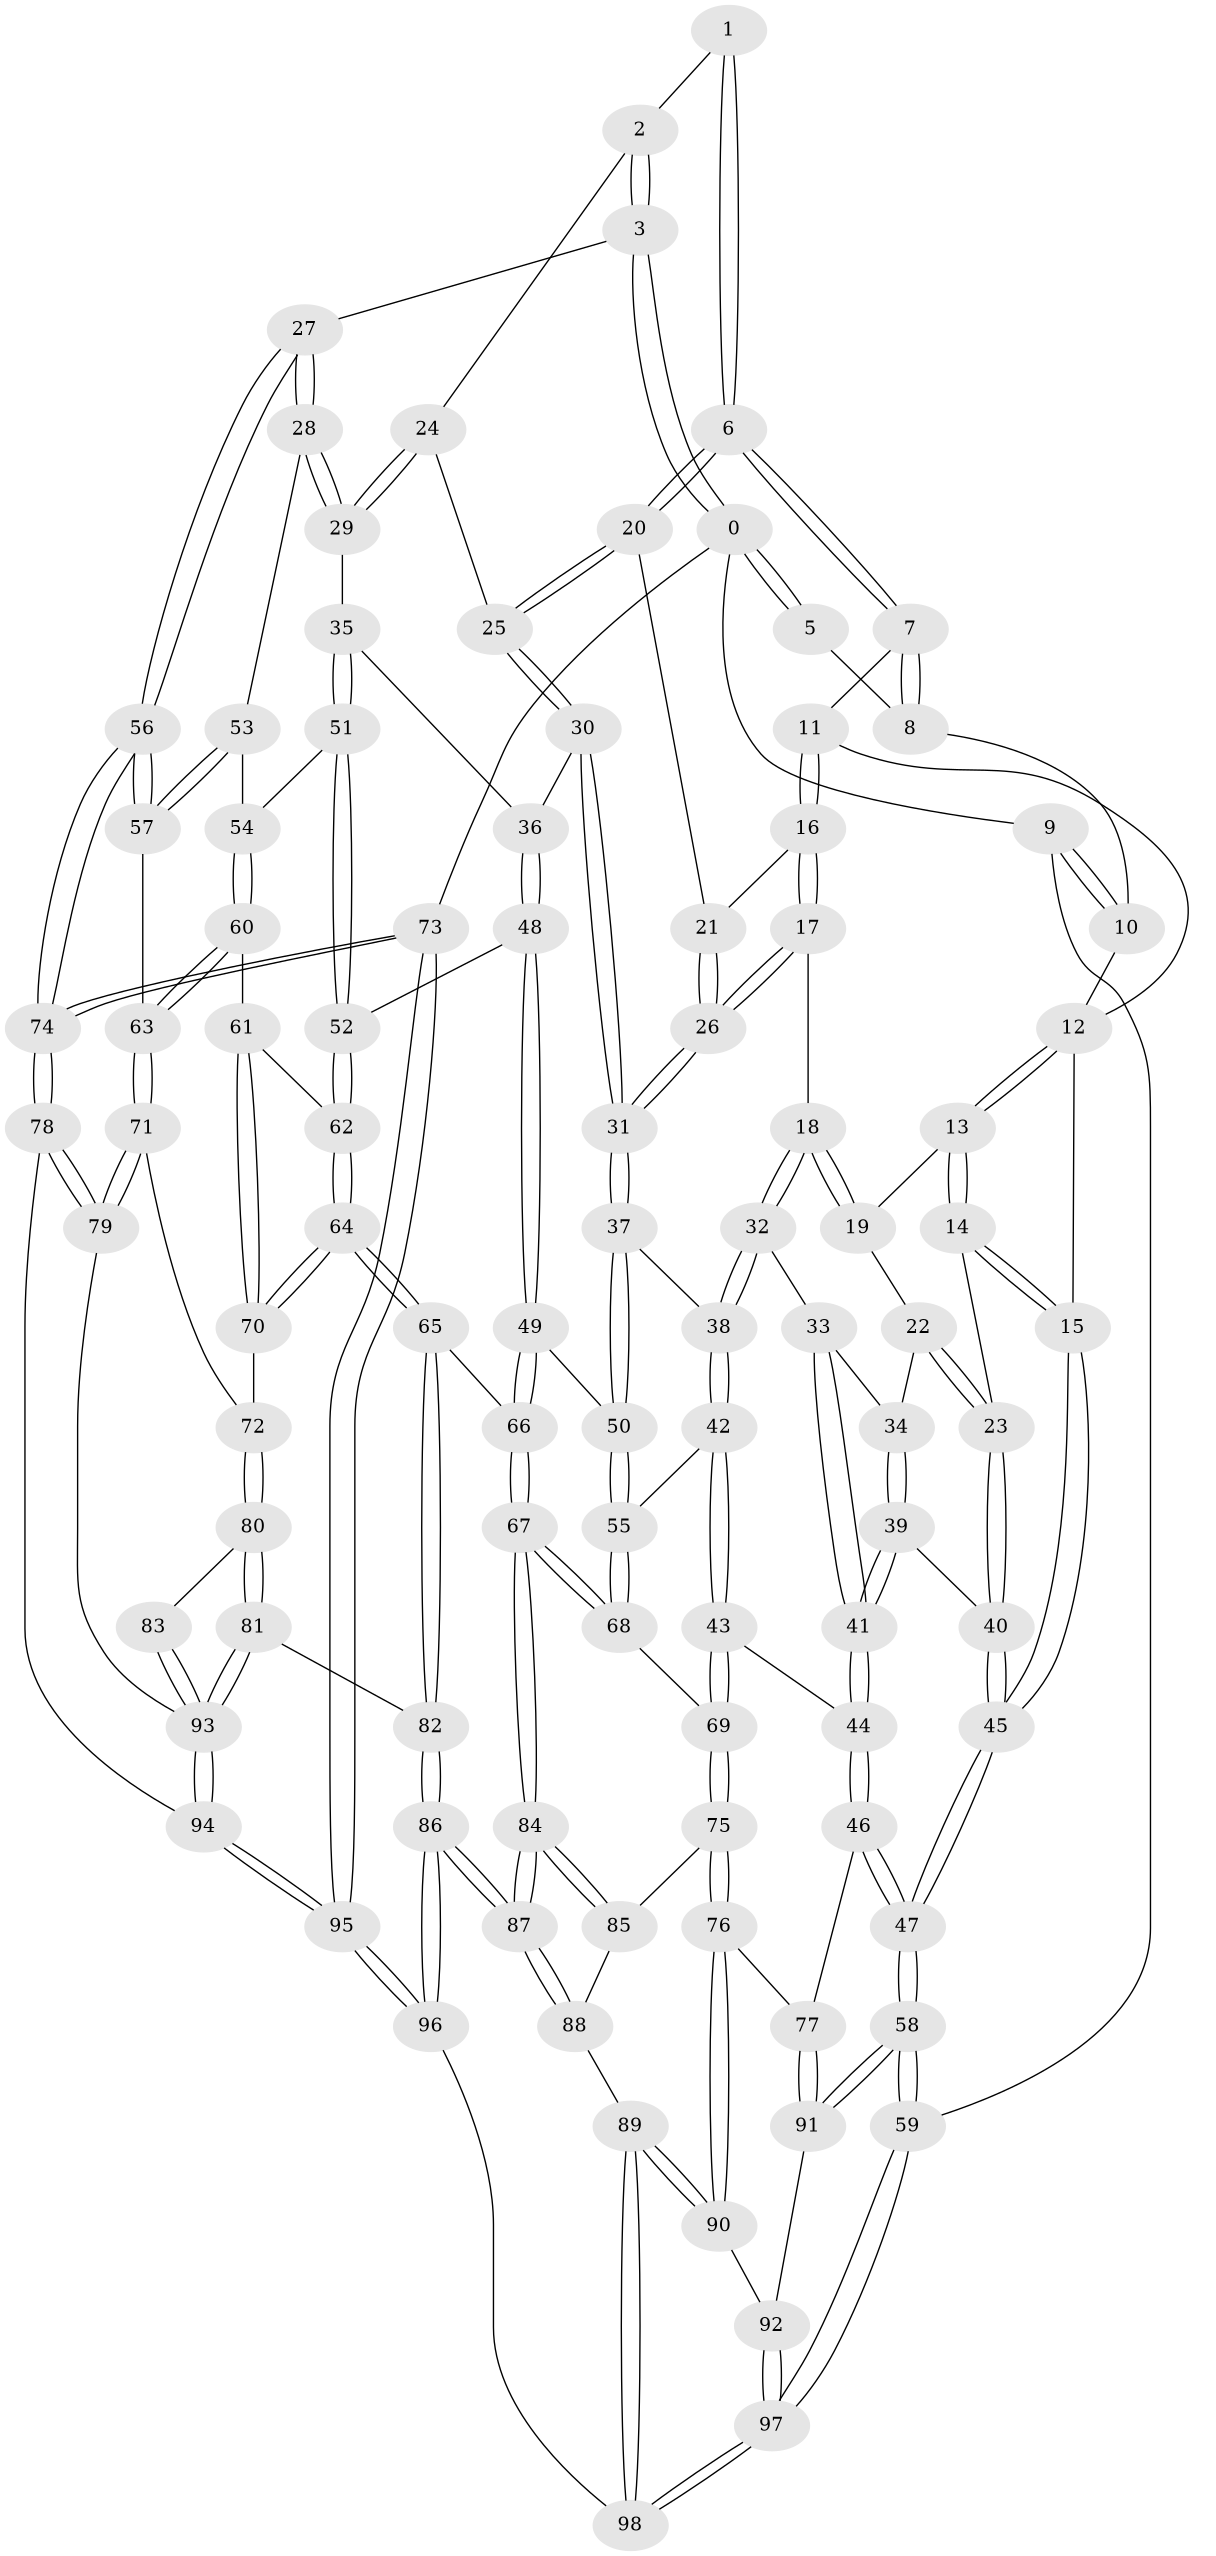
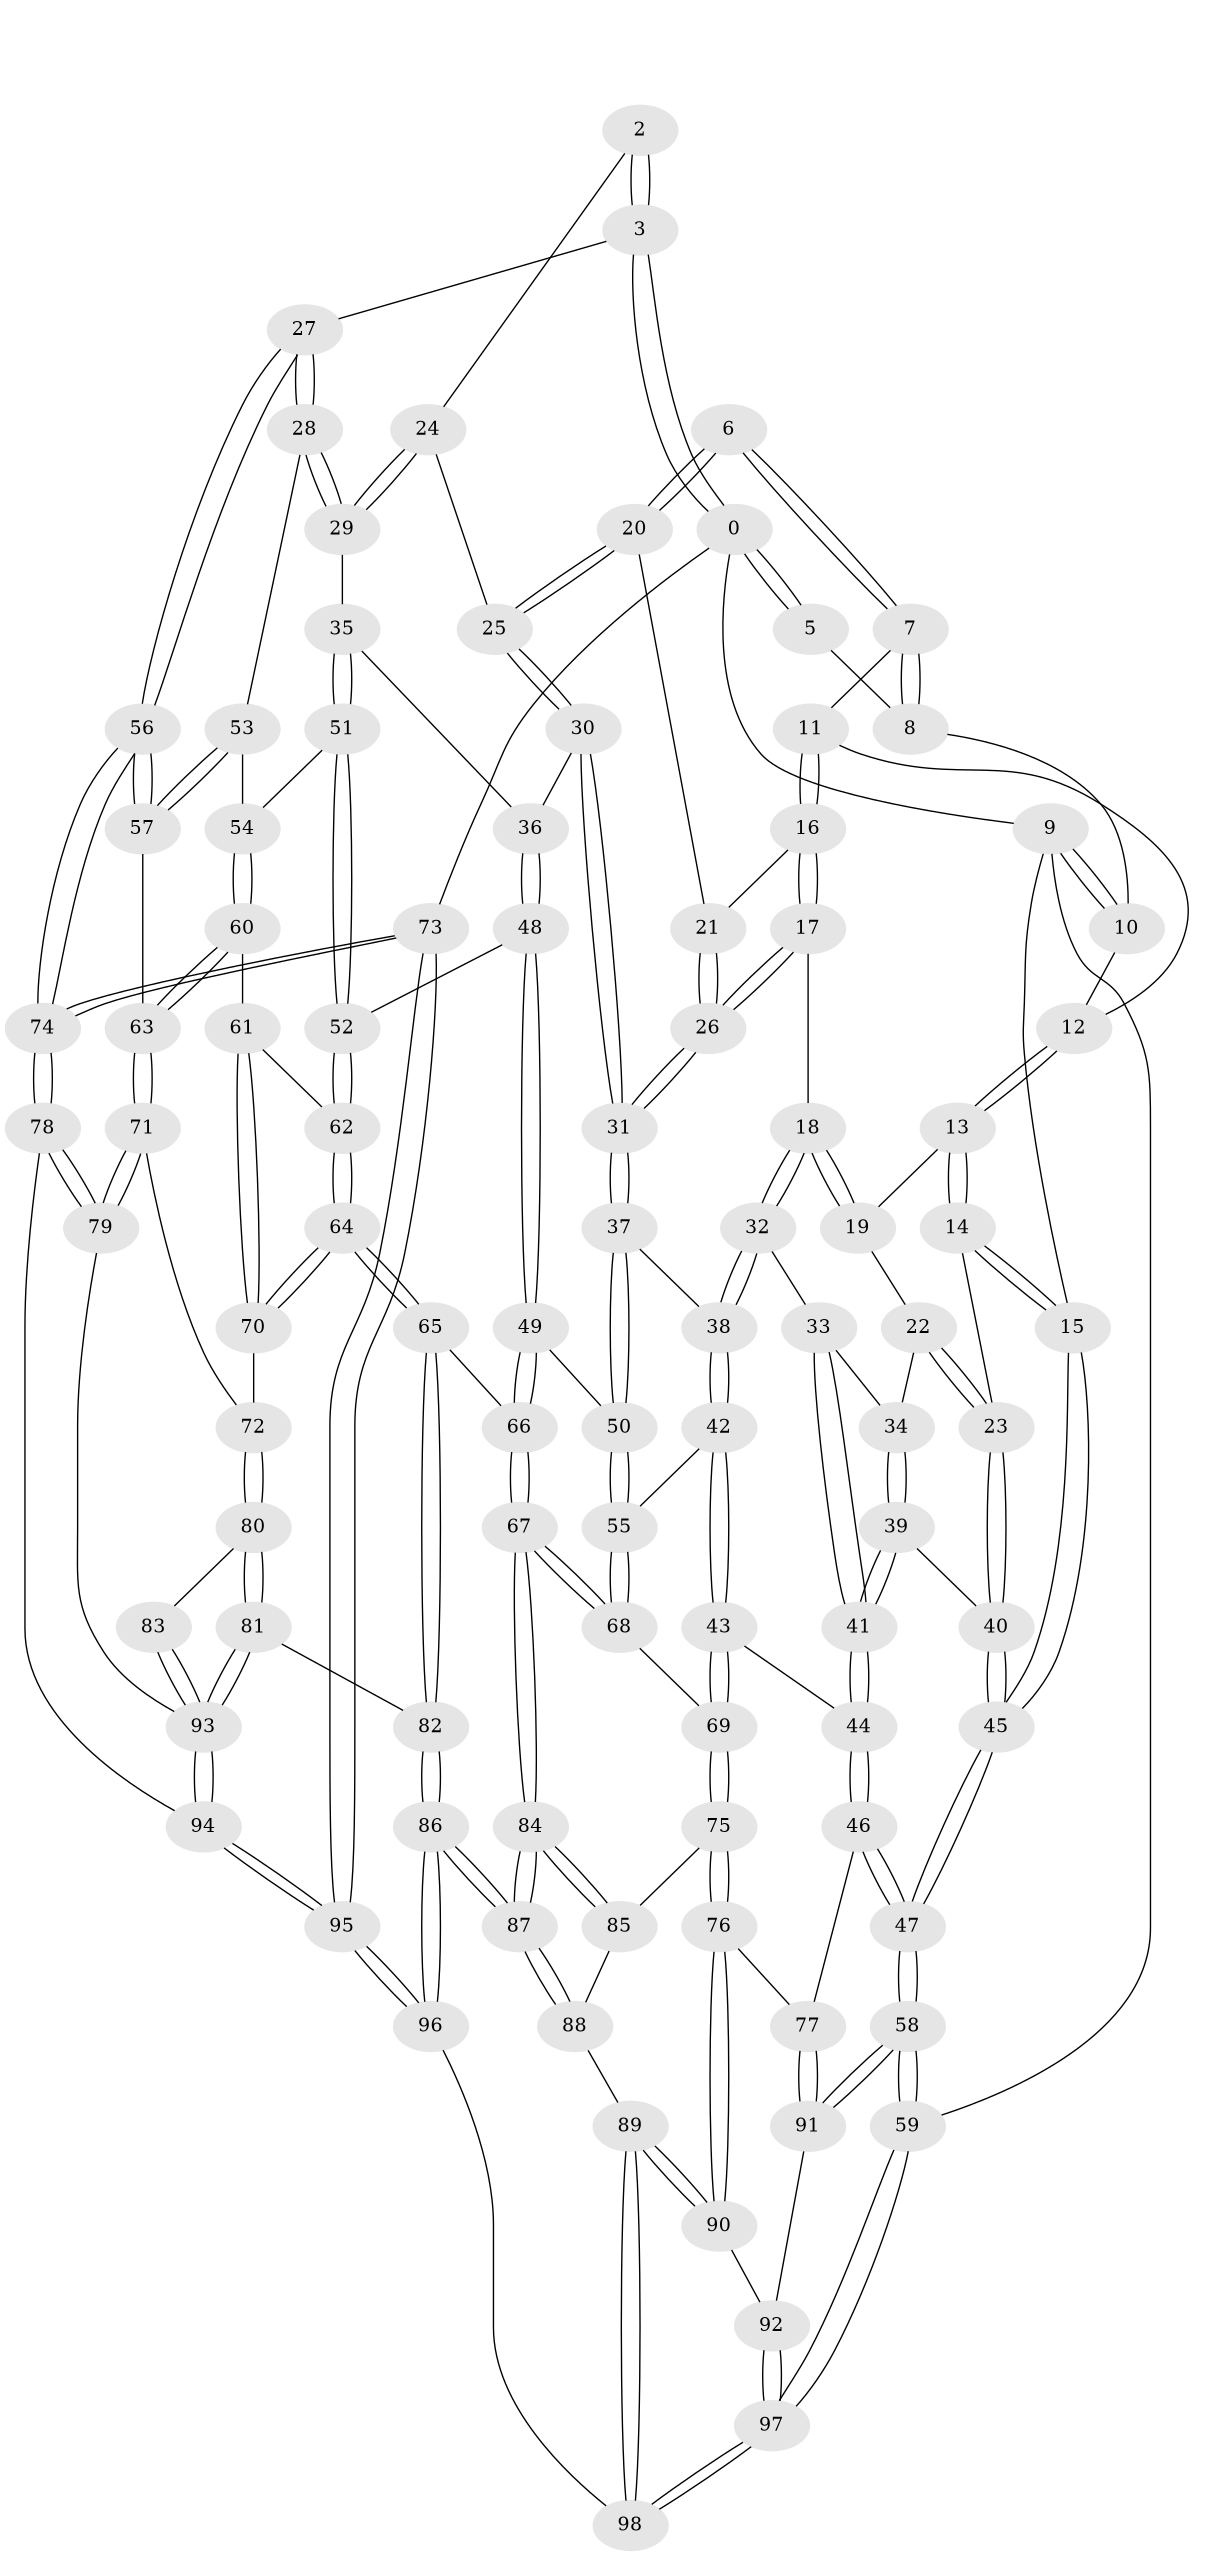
(729, 30) -> none
(1074, 1178) -> (1028, 1091)
